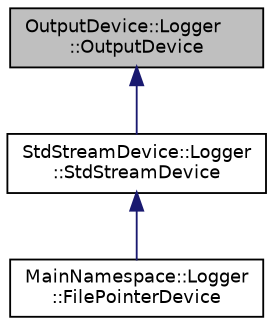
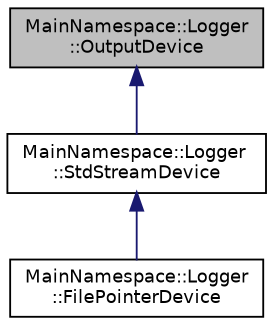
(137, 38) -> (137, 38)
(137, 163) -> (137, 163)
